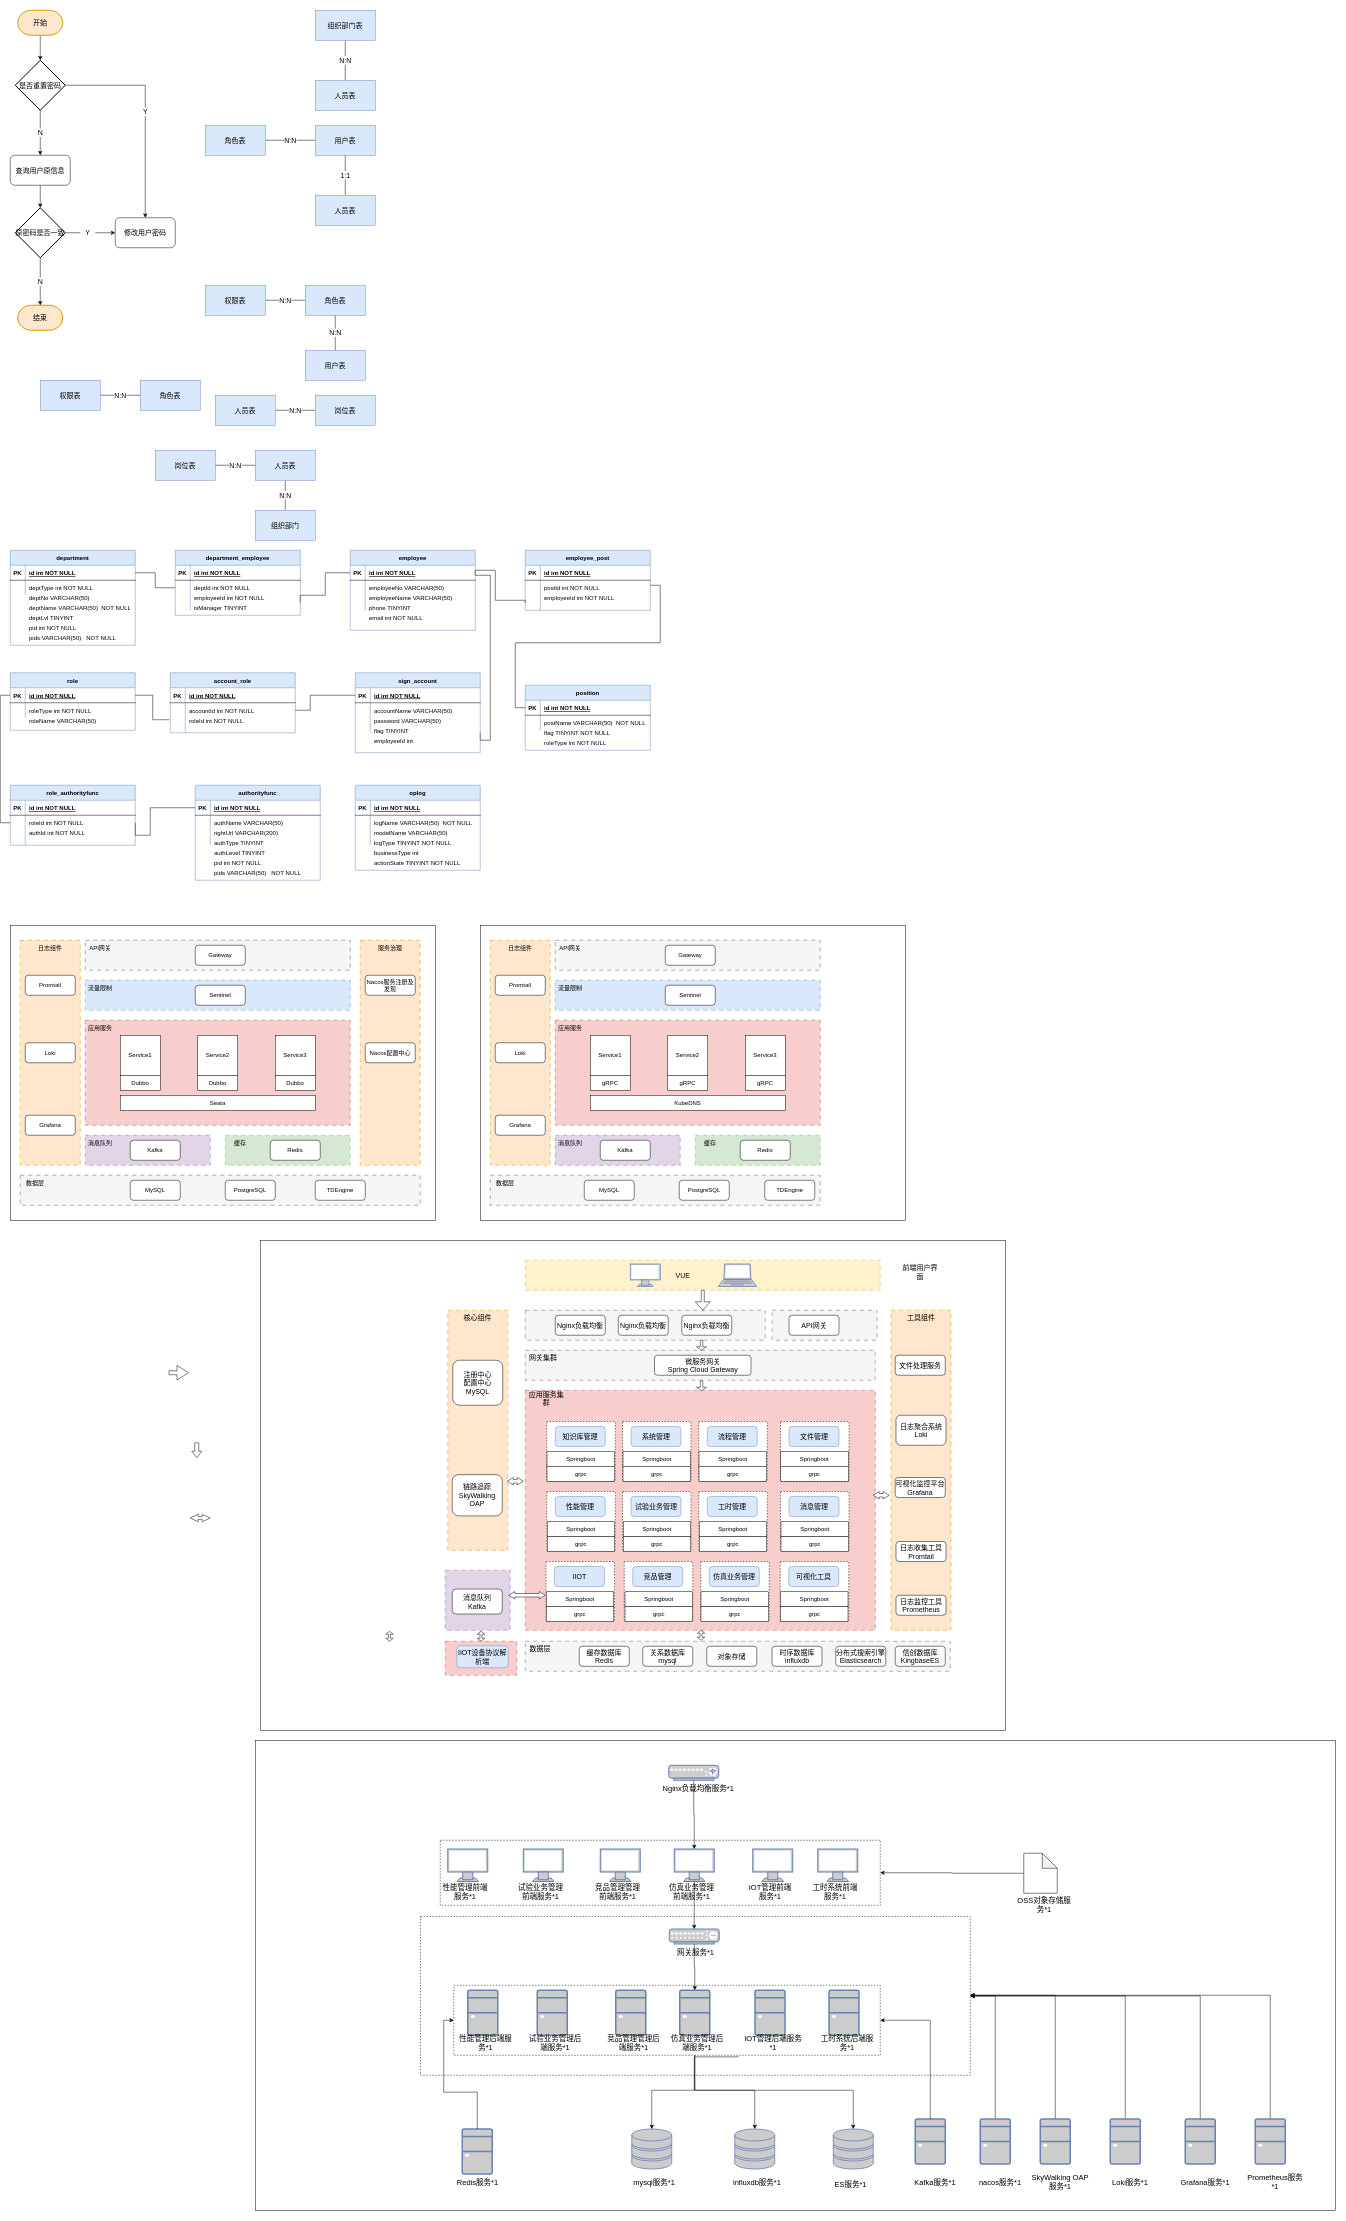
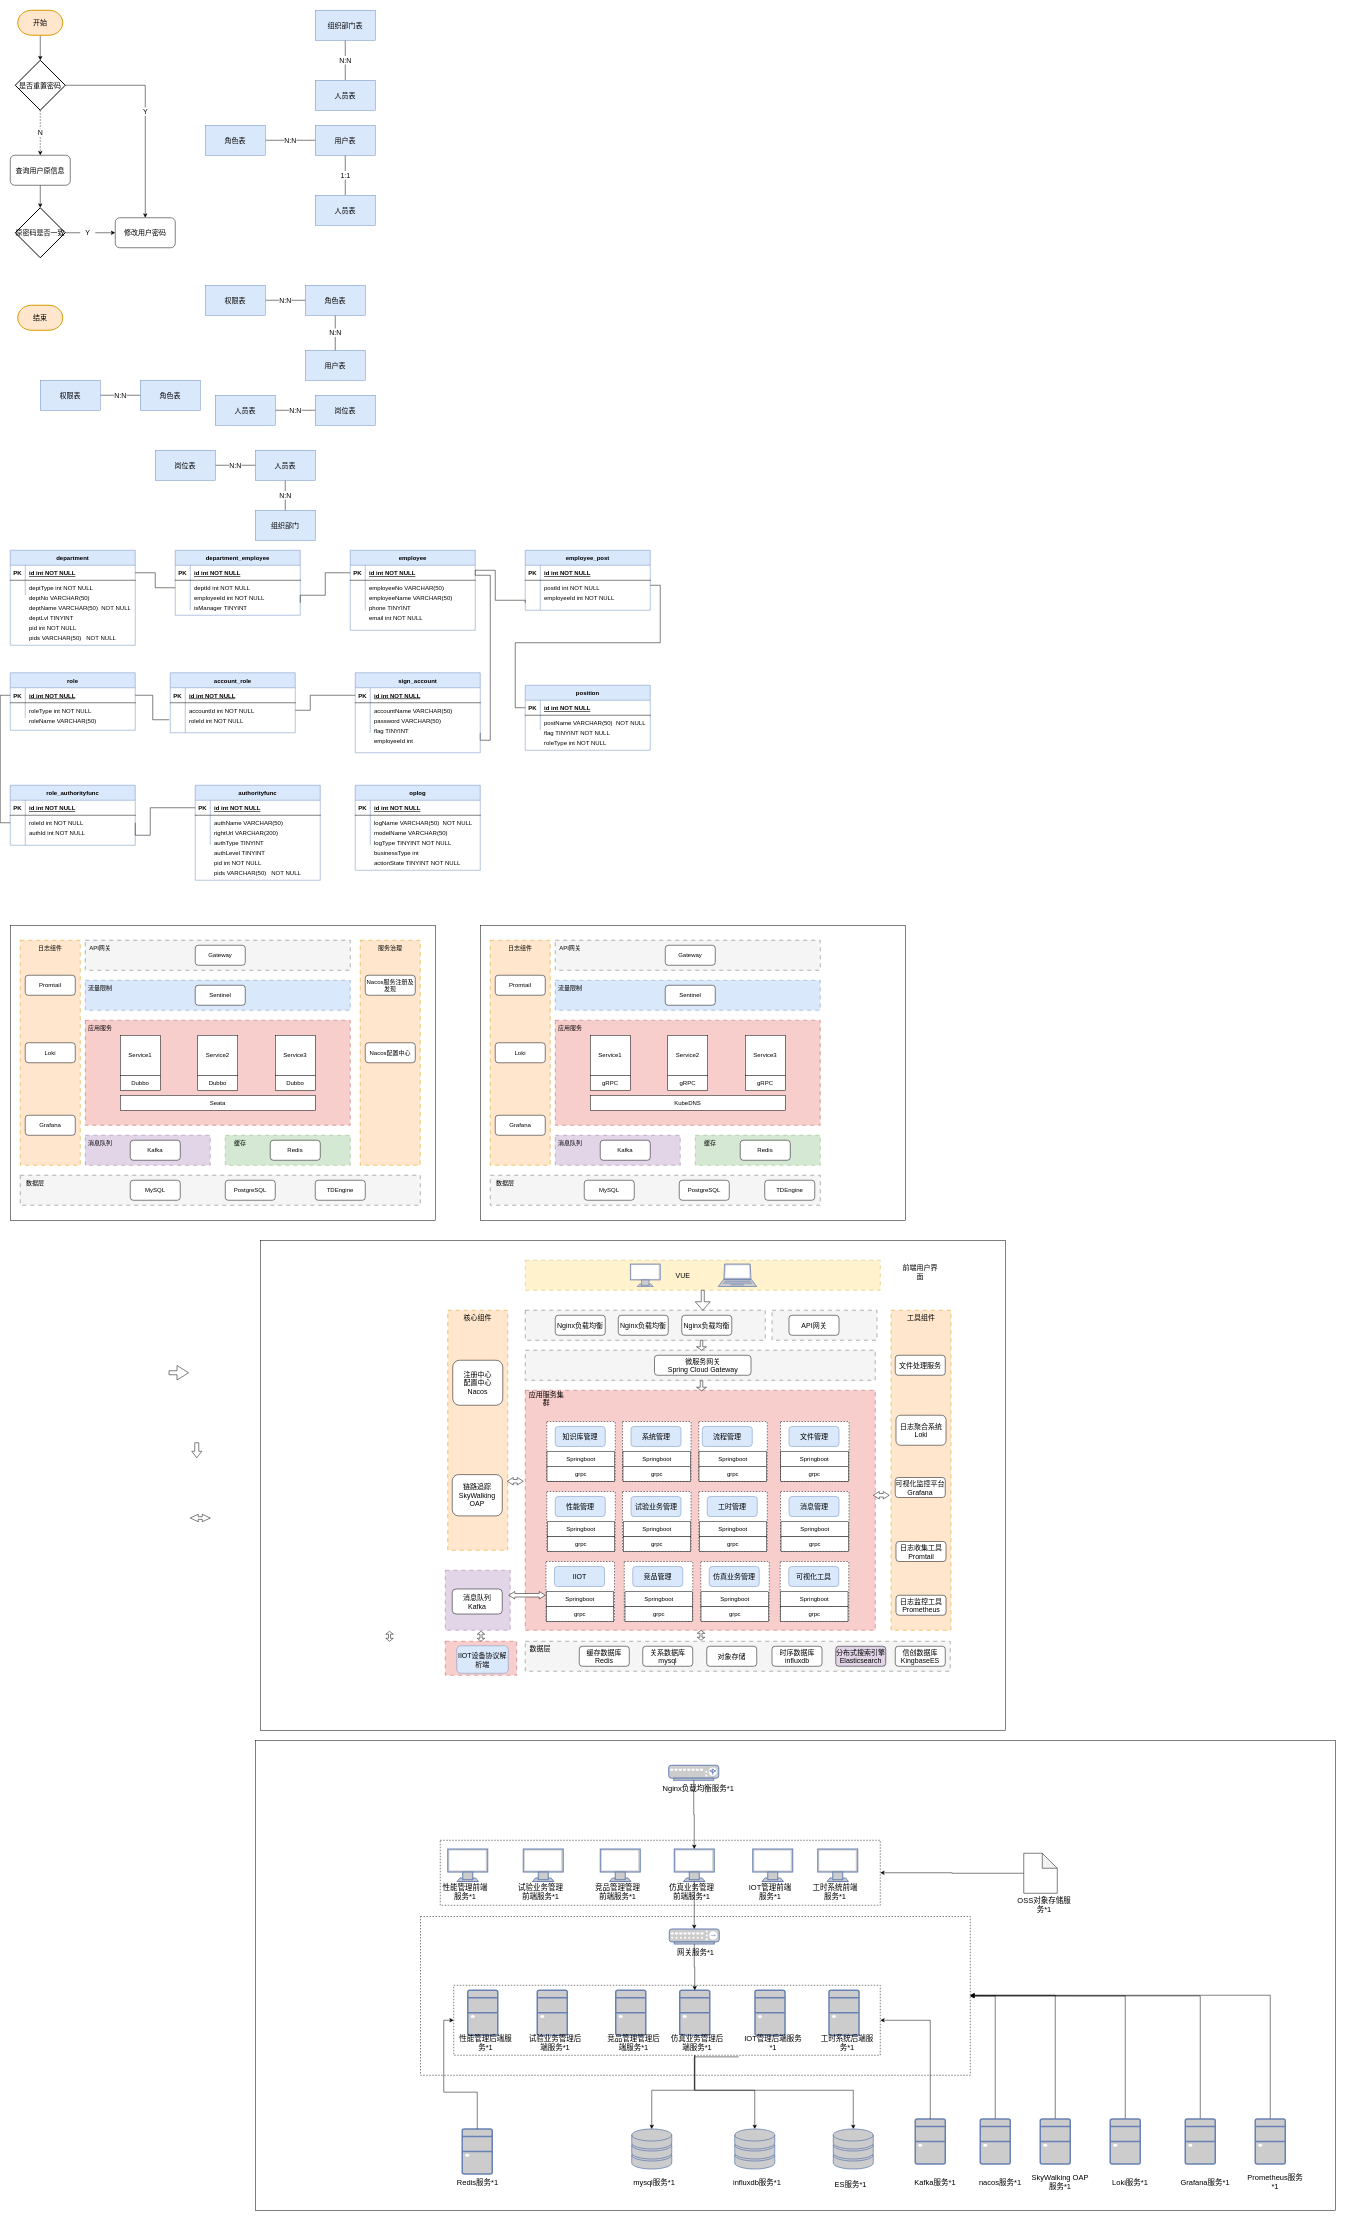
(40, 119) -> (40, 119)
(40, 281) -> none
(543, 1358) -> none
(478, 1383) -> (478, 1383)
(732, 1437) -> (727, 1437)
(861, 1656) -> (861, 1656)
(483, 1657) -> (483, 1660)
